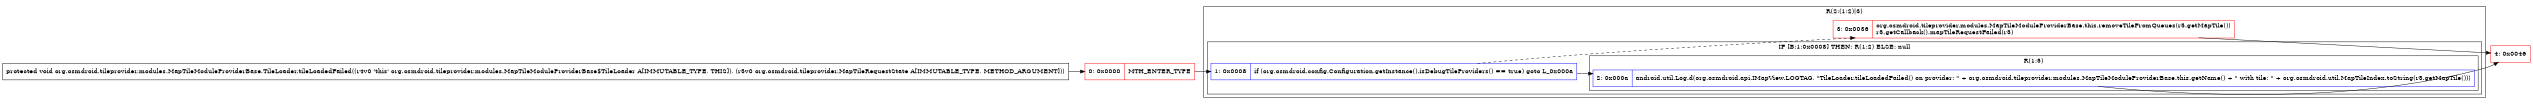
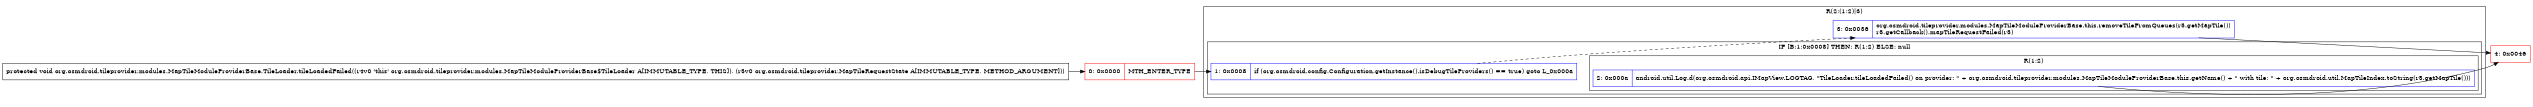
(2034, 29) -> (2034, 29)
(2034, 61) -> (2034, 61)
(1583, 74) -> none
